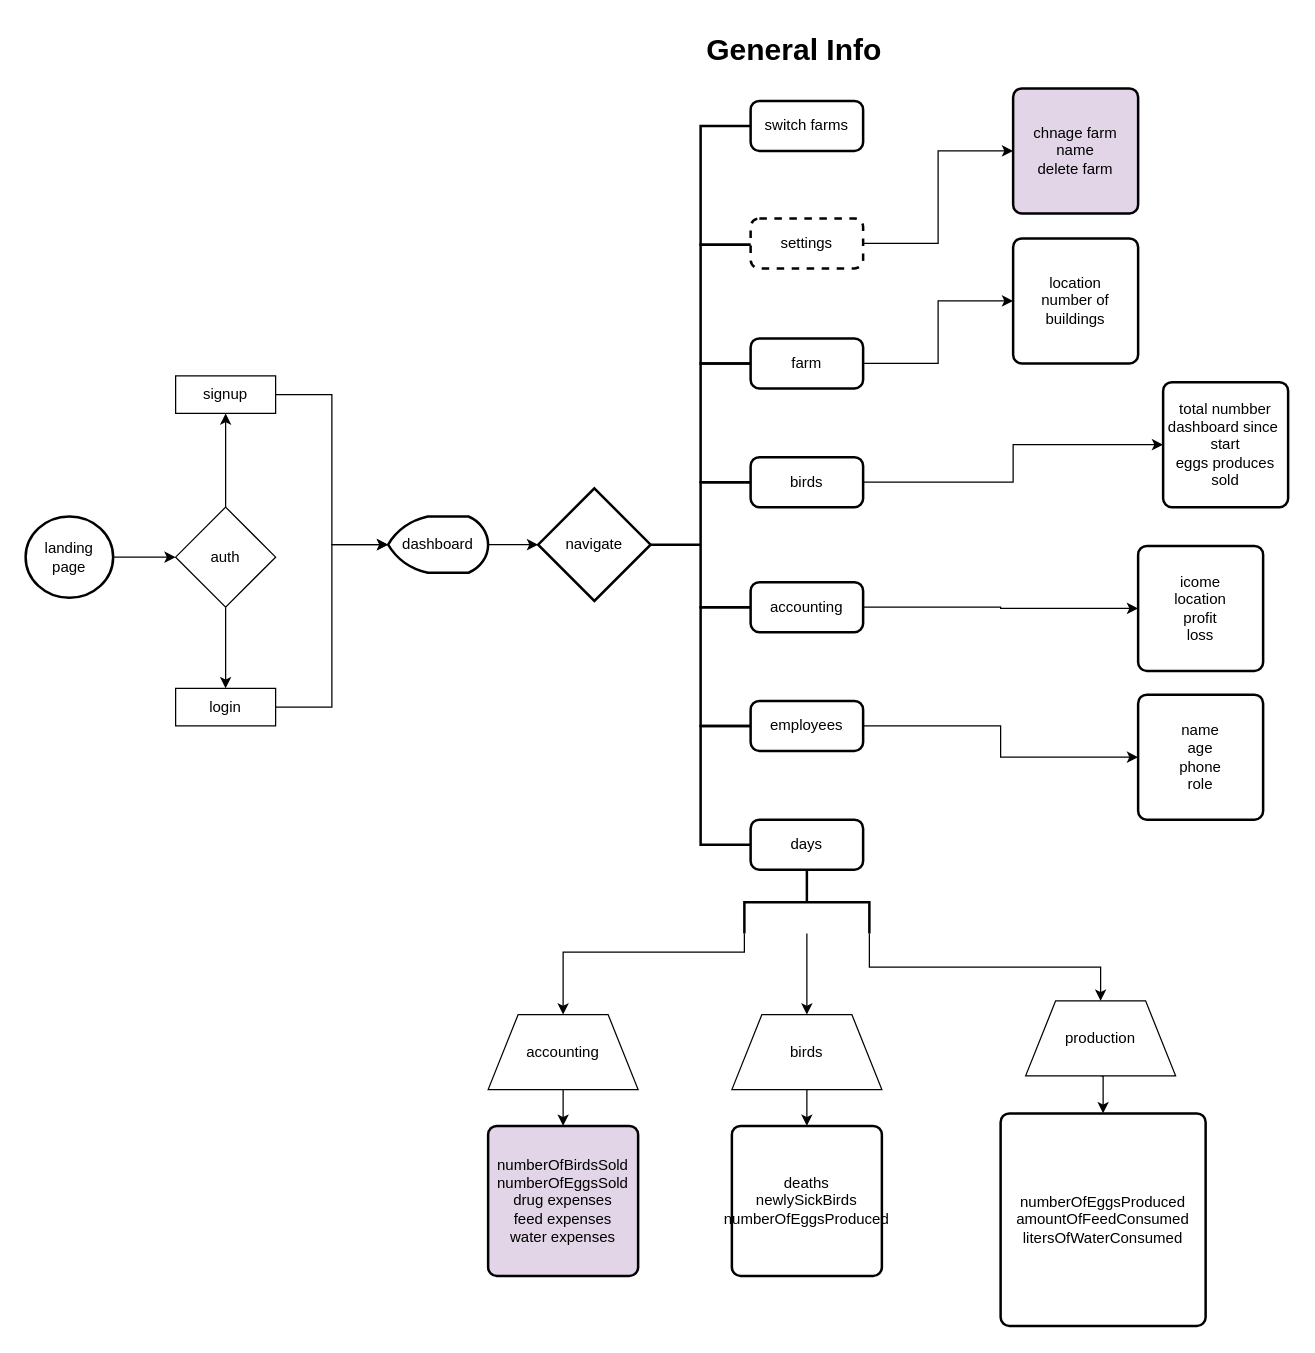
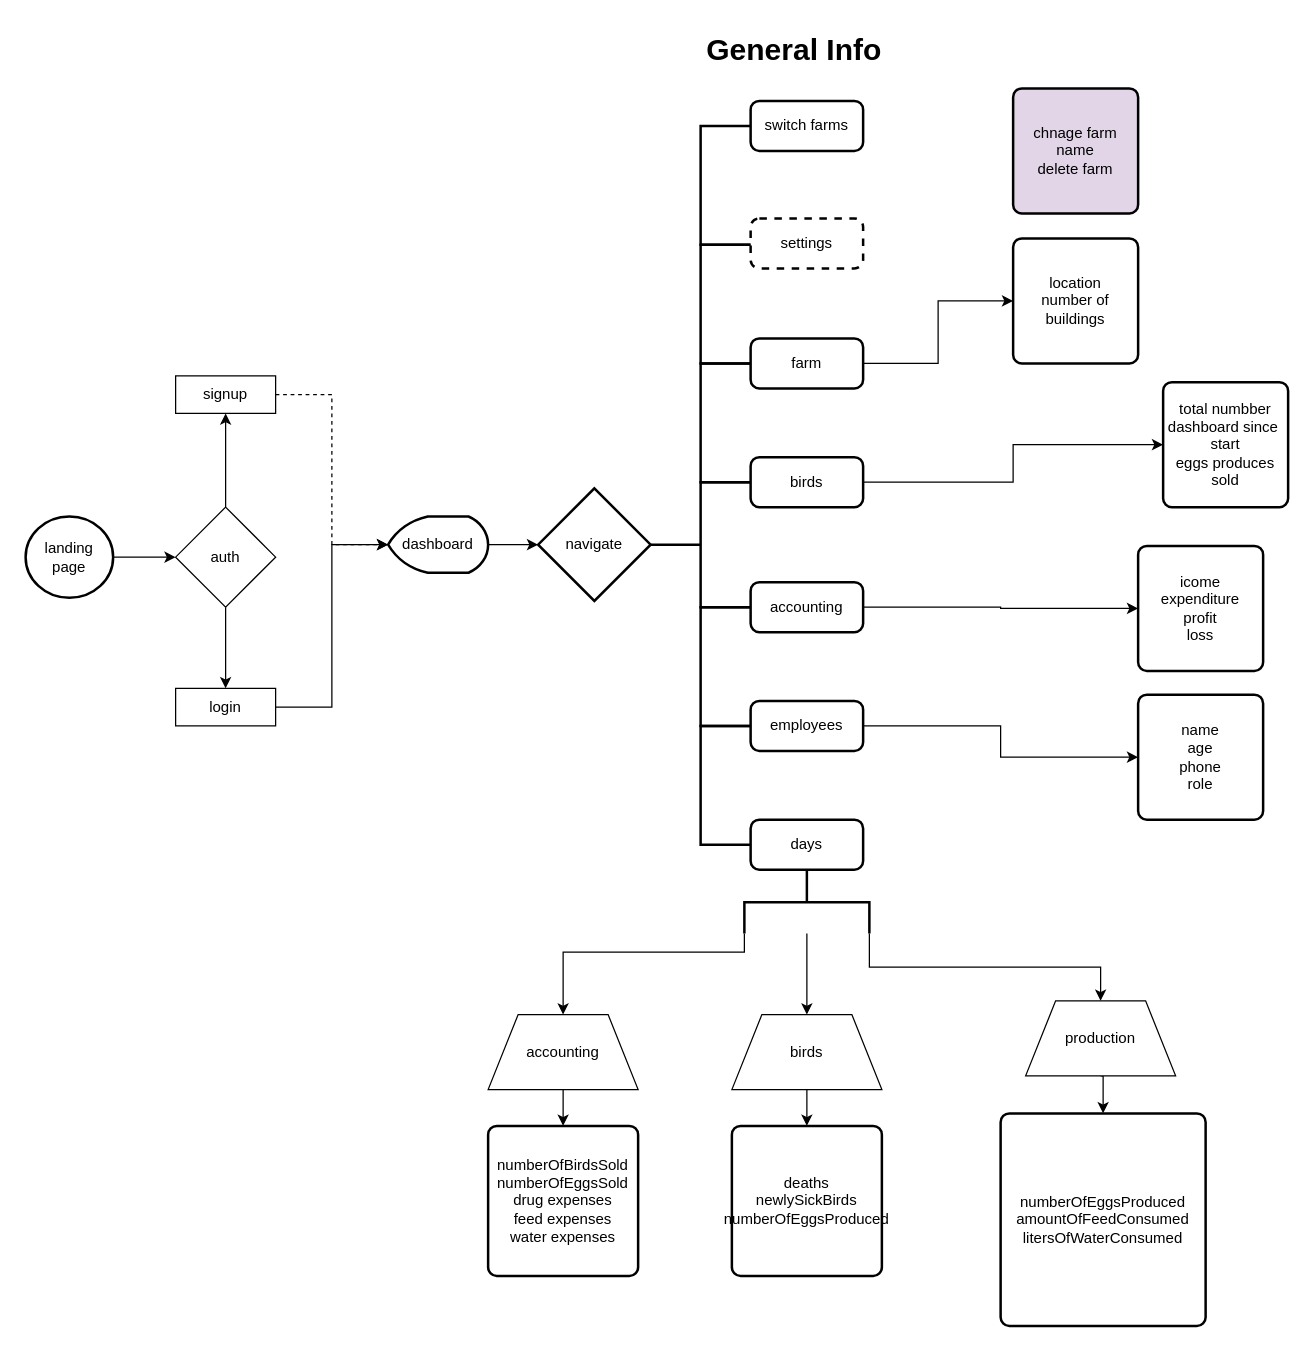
(938, 201) -> none
(332, 440) -> (332, 440)
(1201, 608) -> (1201, 608)
(563, 1201) -> (563, 1201)
